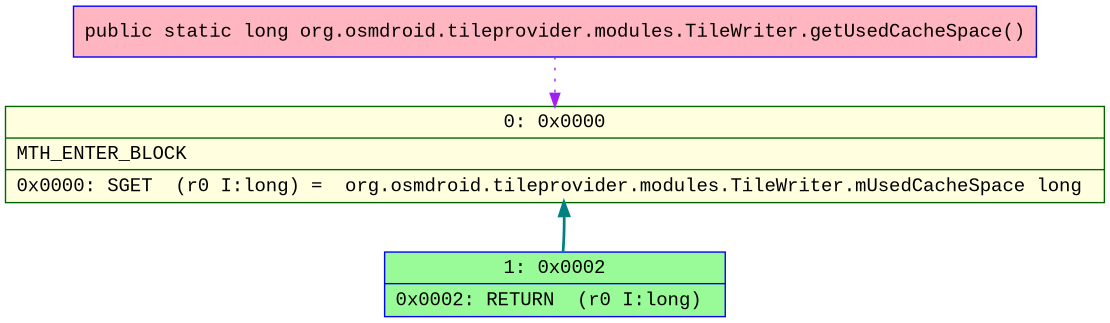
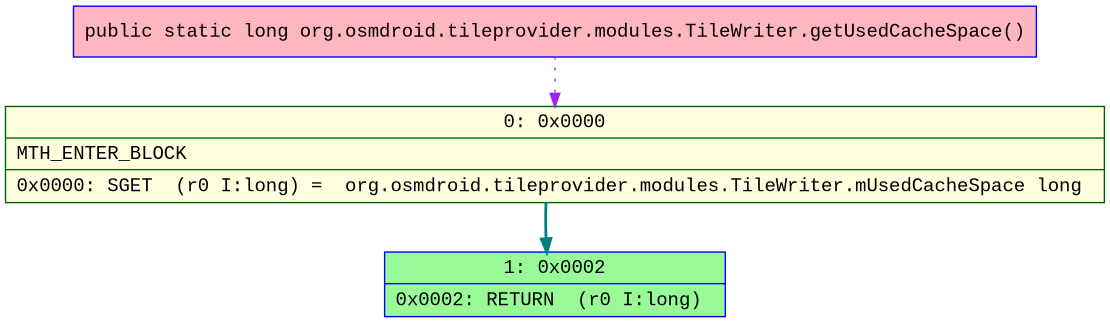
(564, 234) -> (546, 220)
